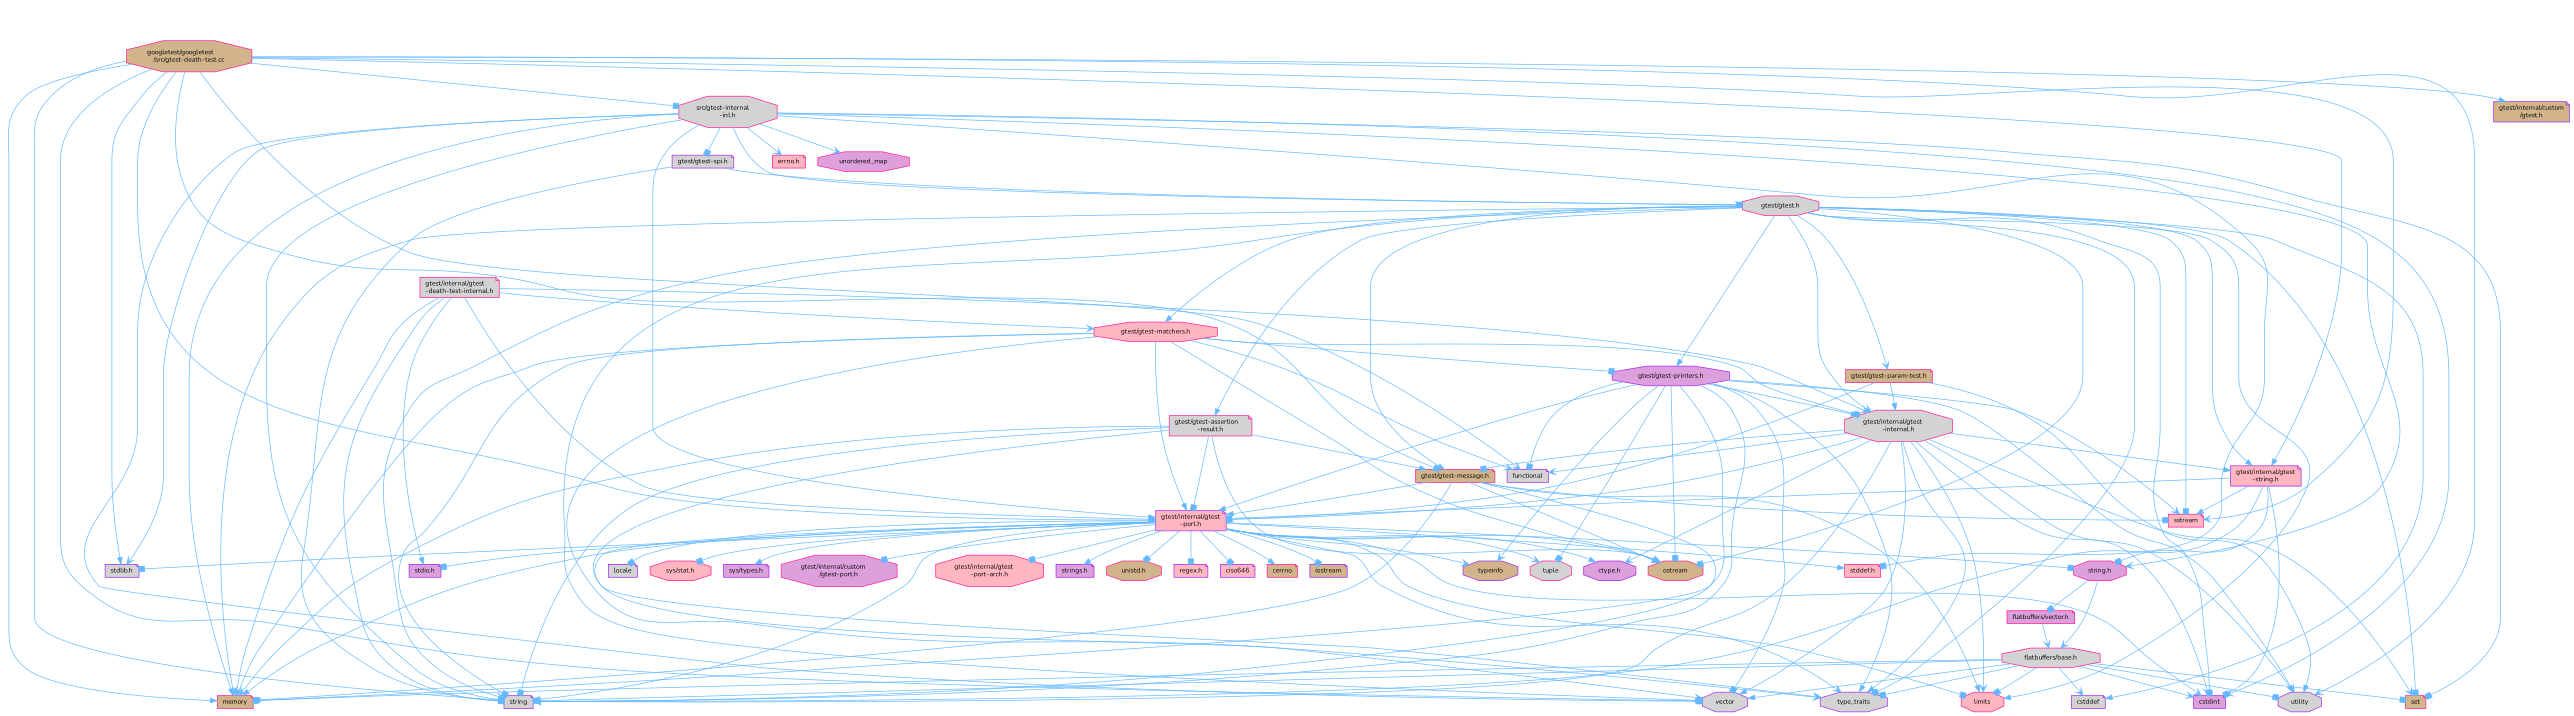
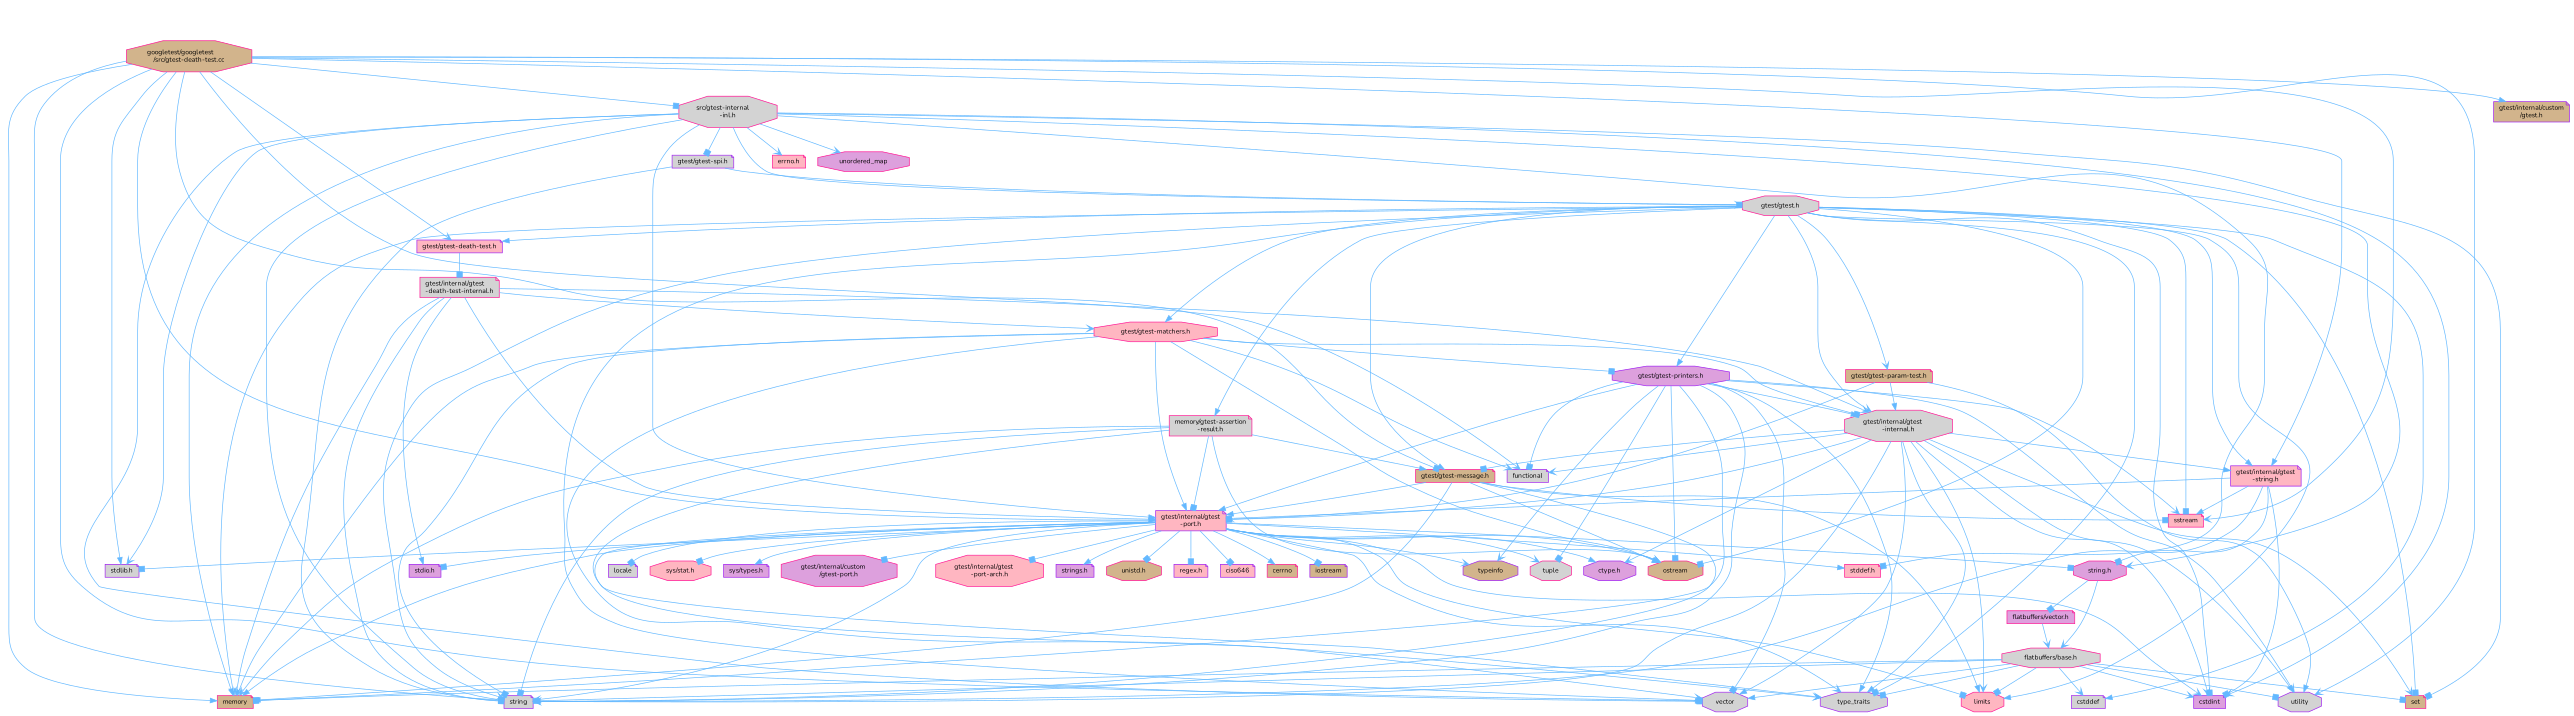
none -> (460, 246)
(1211, 426) -> (1211, 426)
